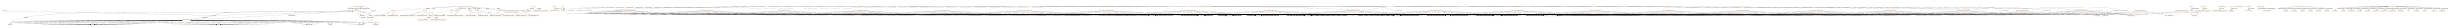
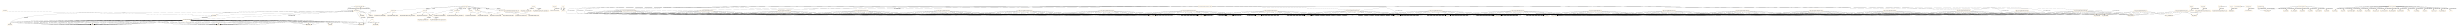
(2060, 7) -> (917, 8)
none -> (2451, 11)
